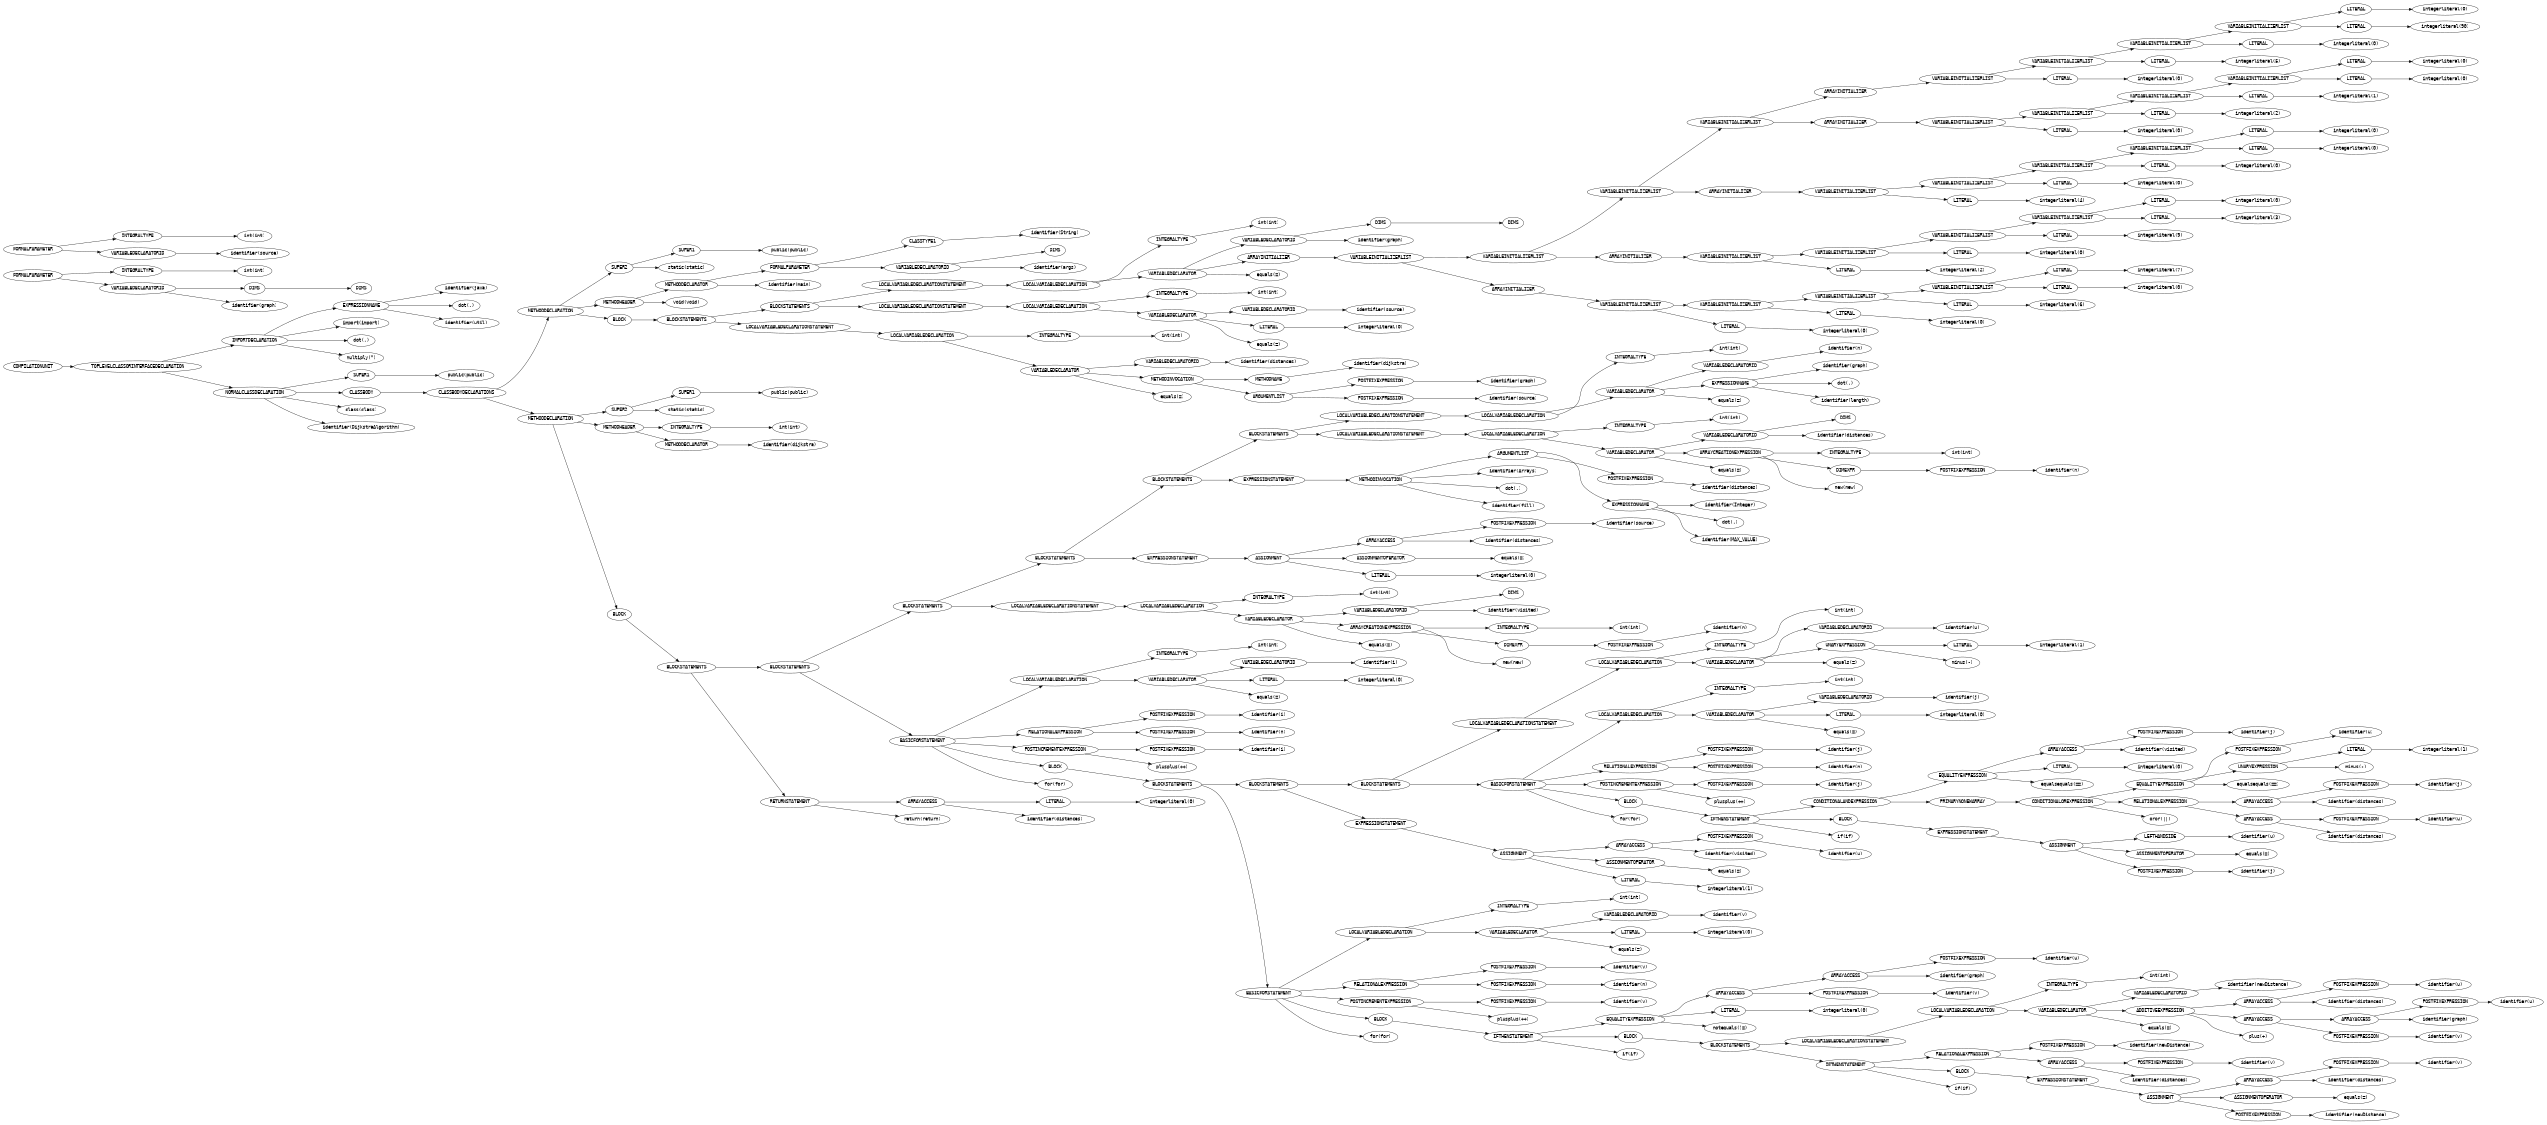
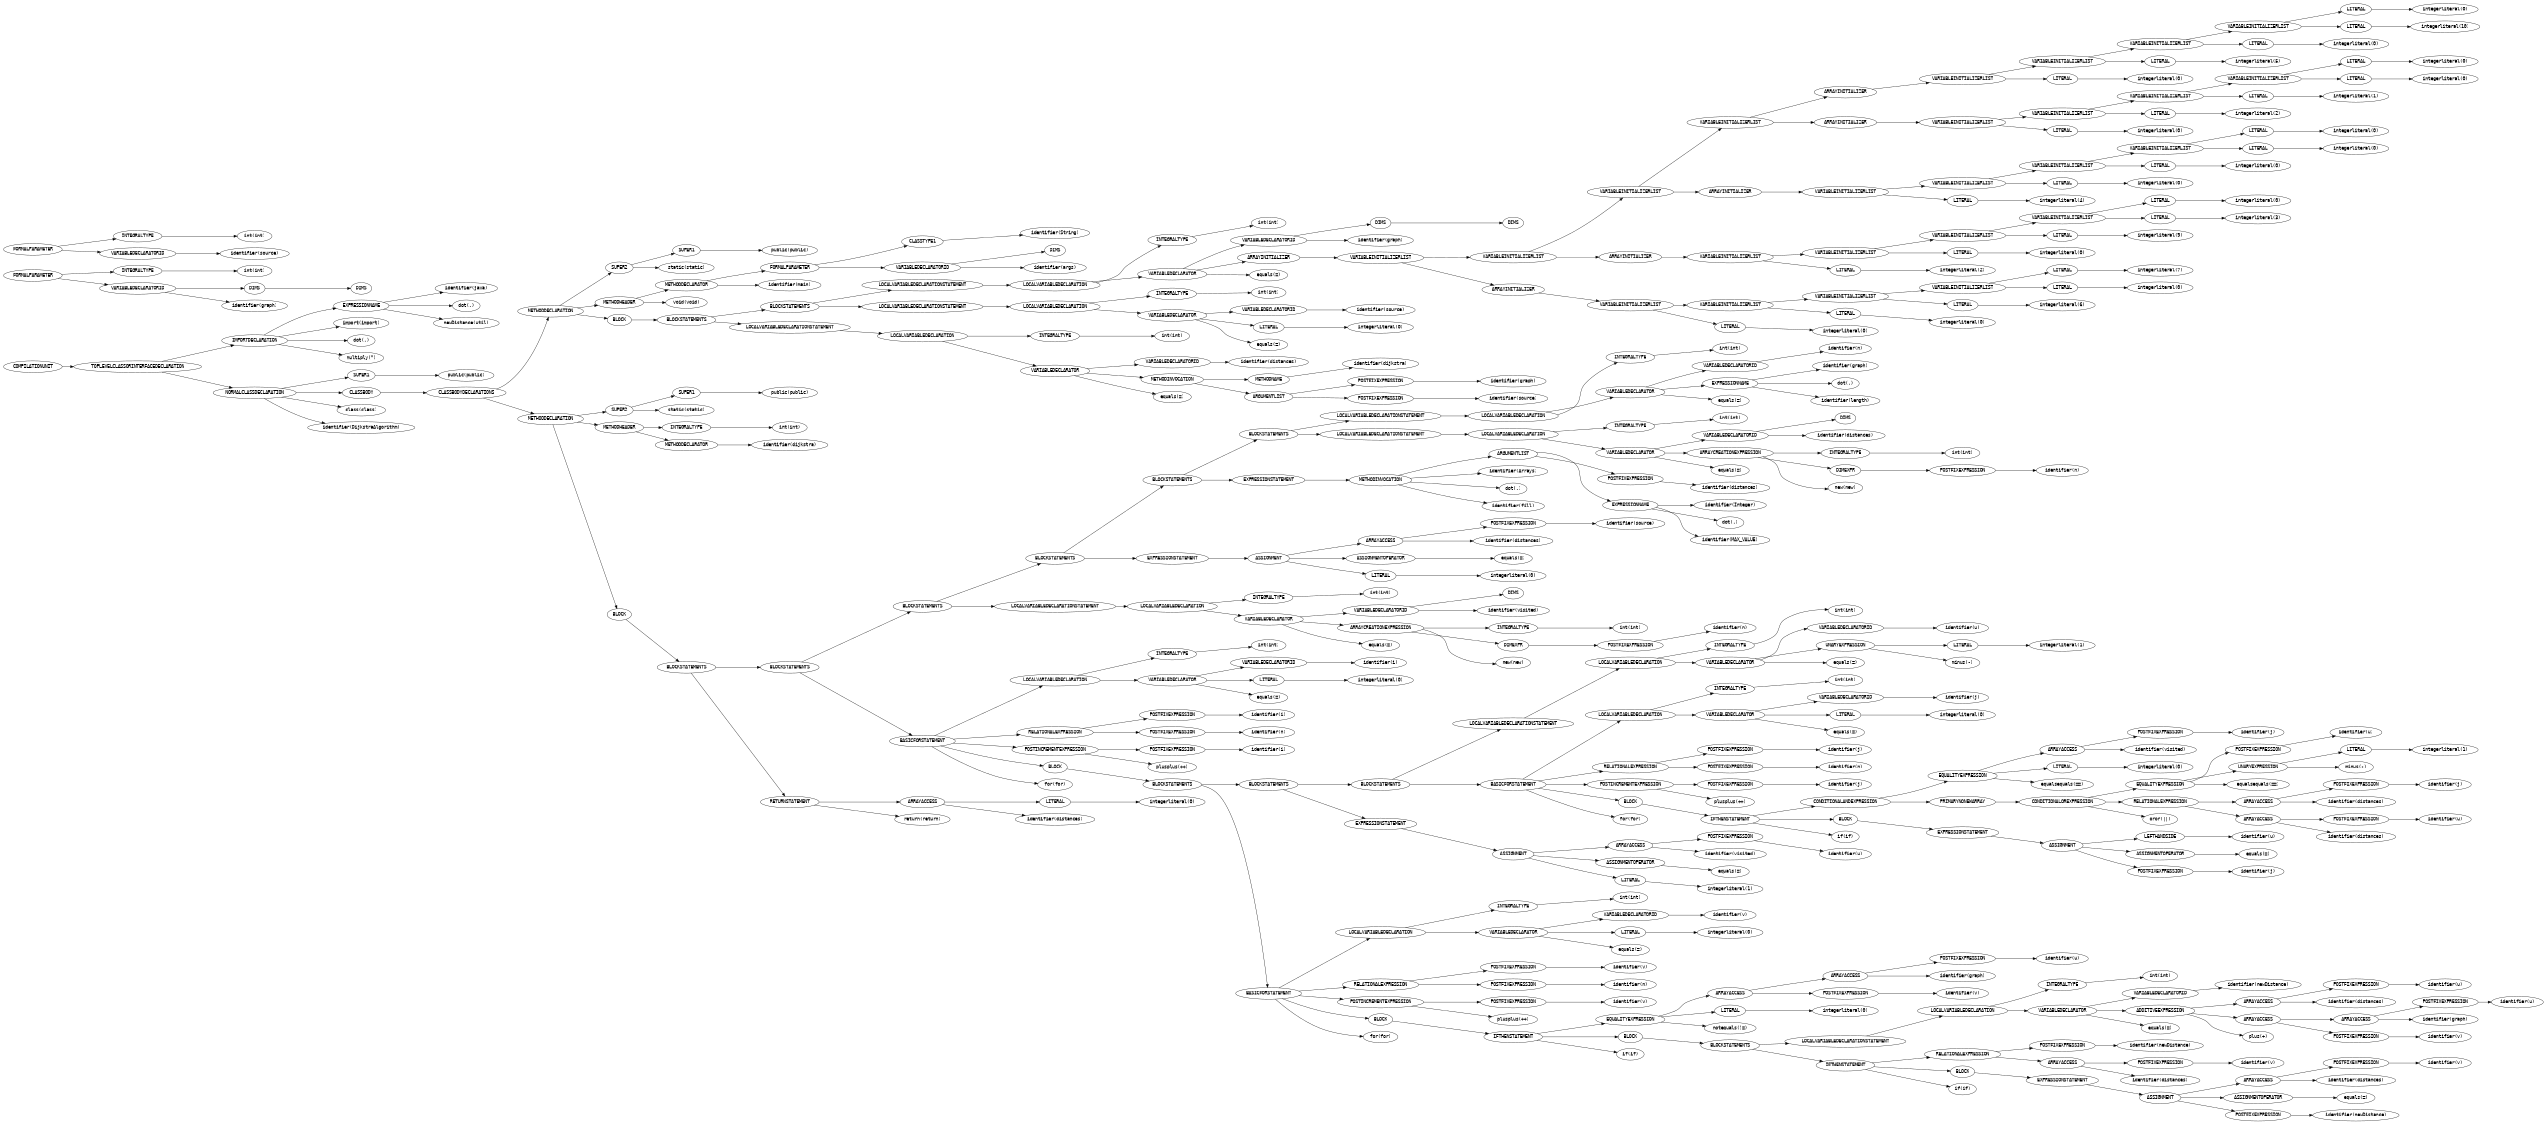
(2445, 27) -> (2445, 27)
(466, 323) -> (466, 323)
